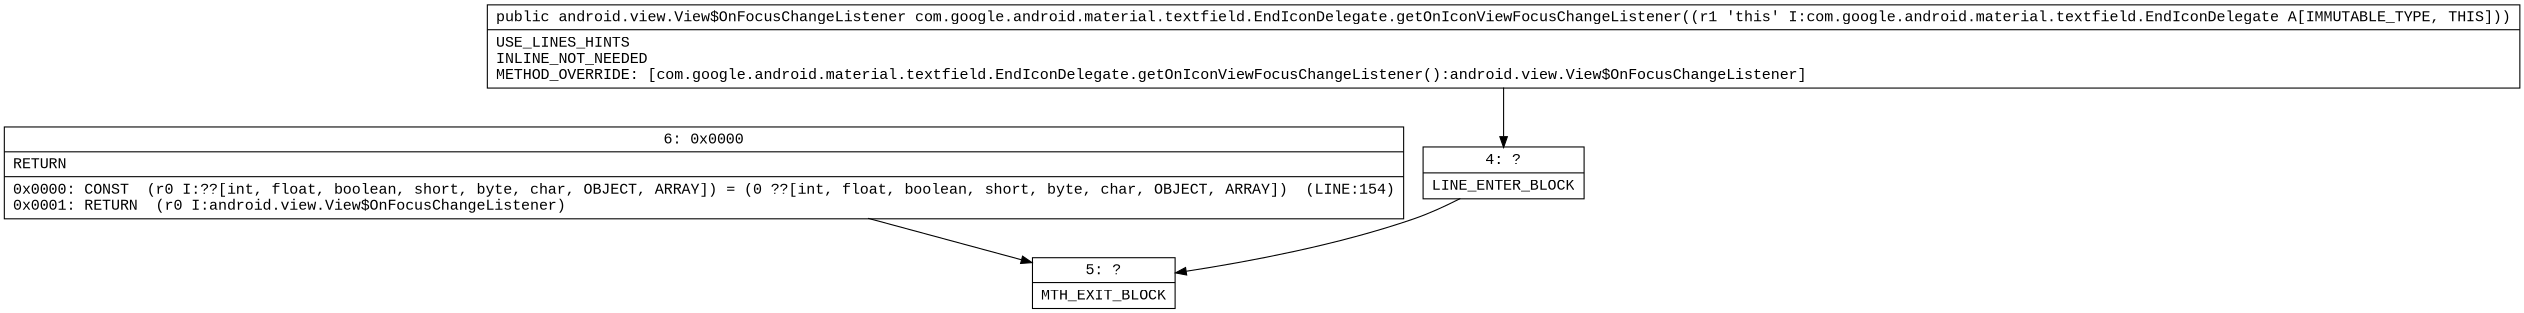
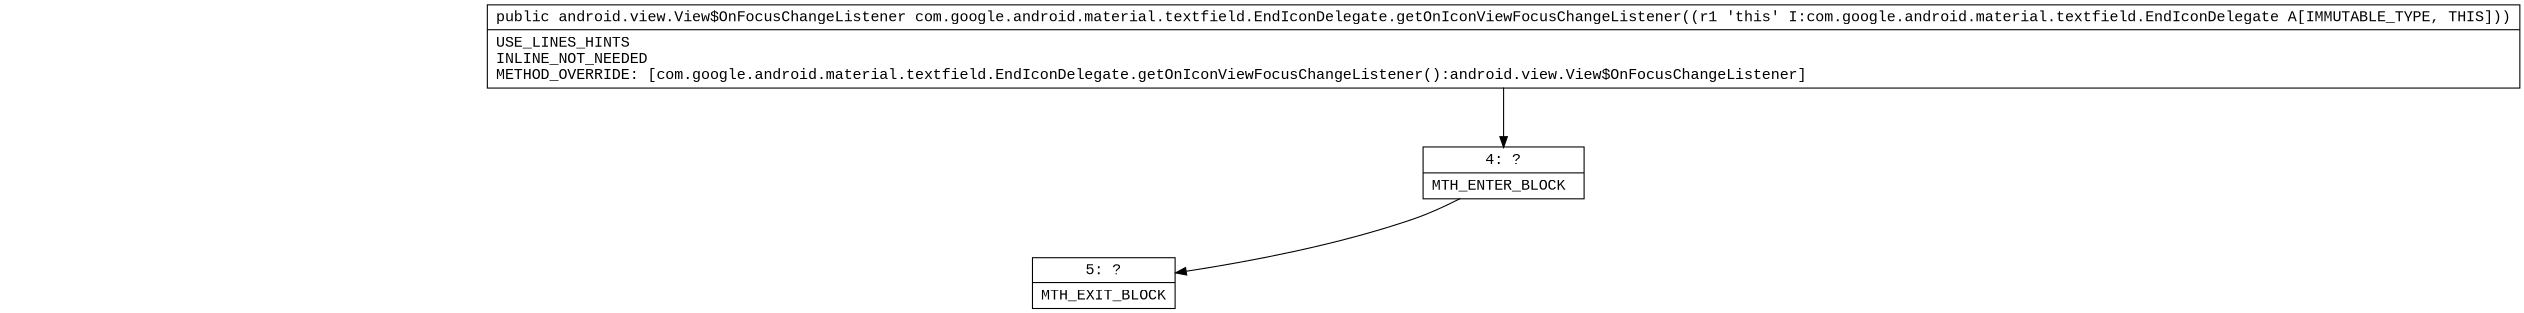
(704, 173) -> none
(1504, 185) -> (1499, 185)
